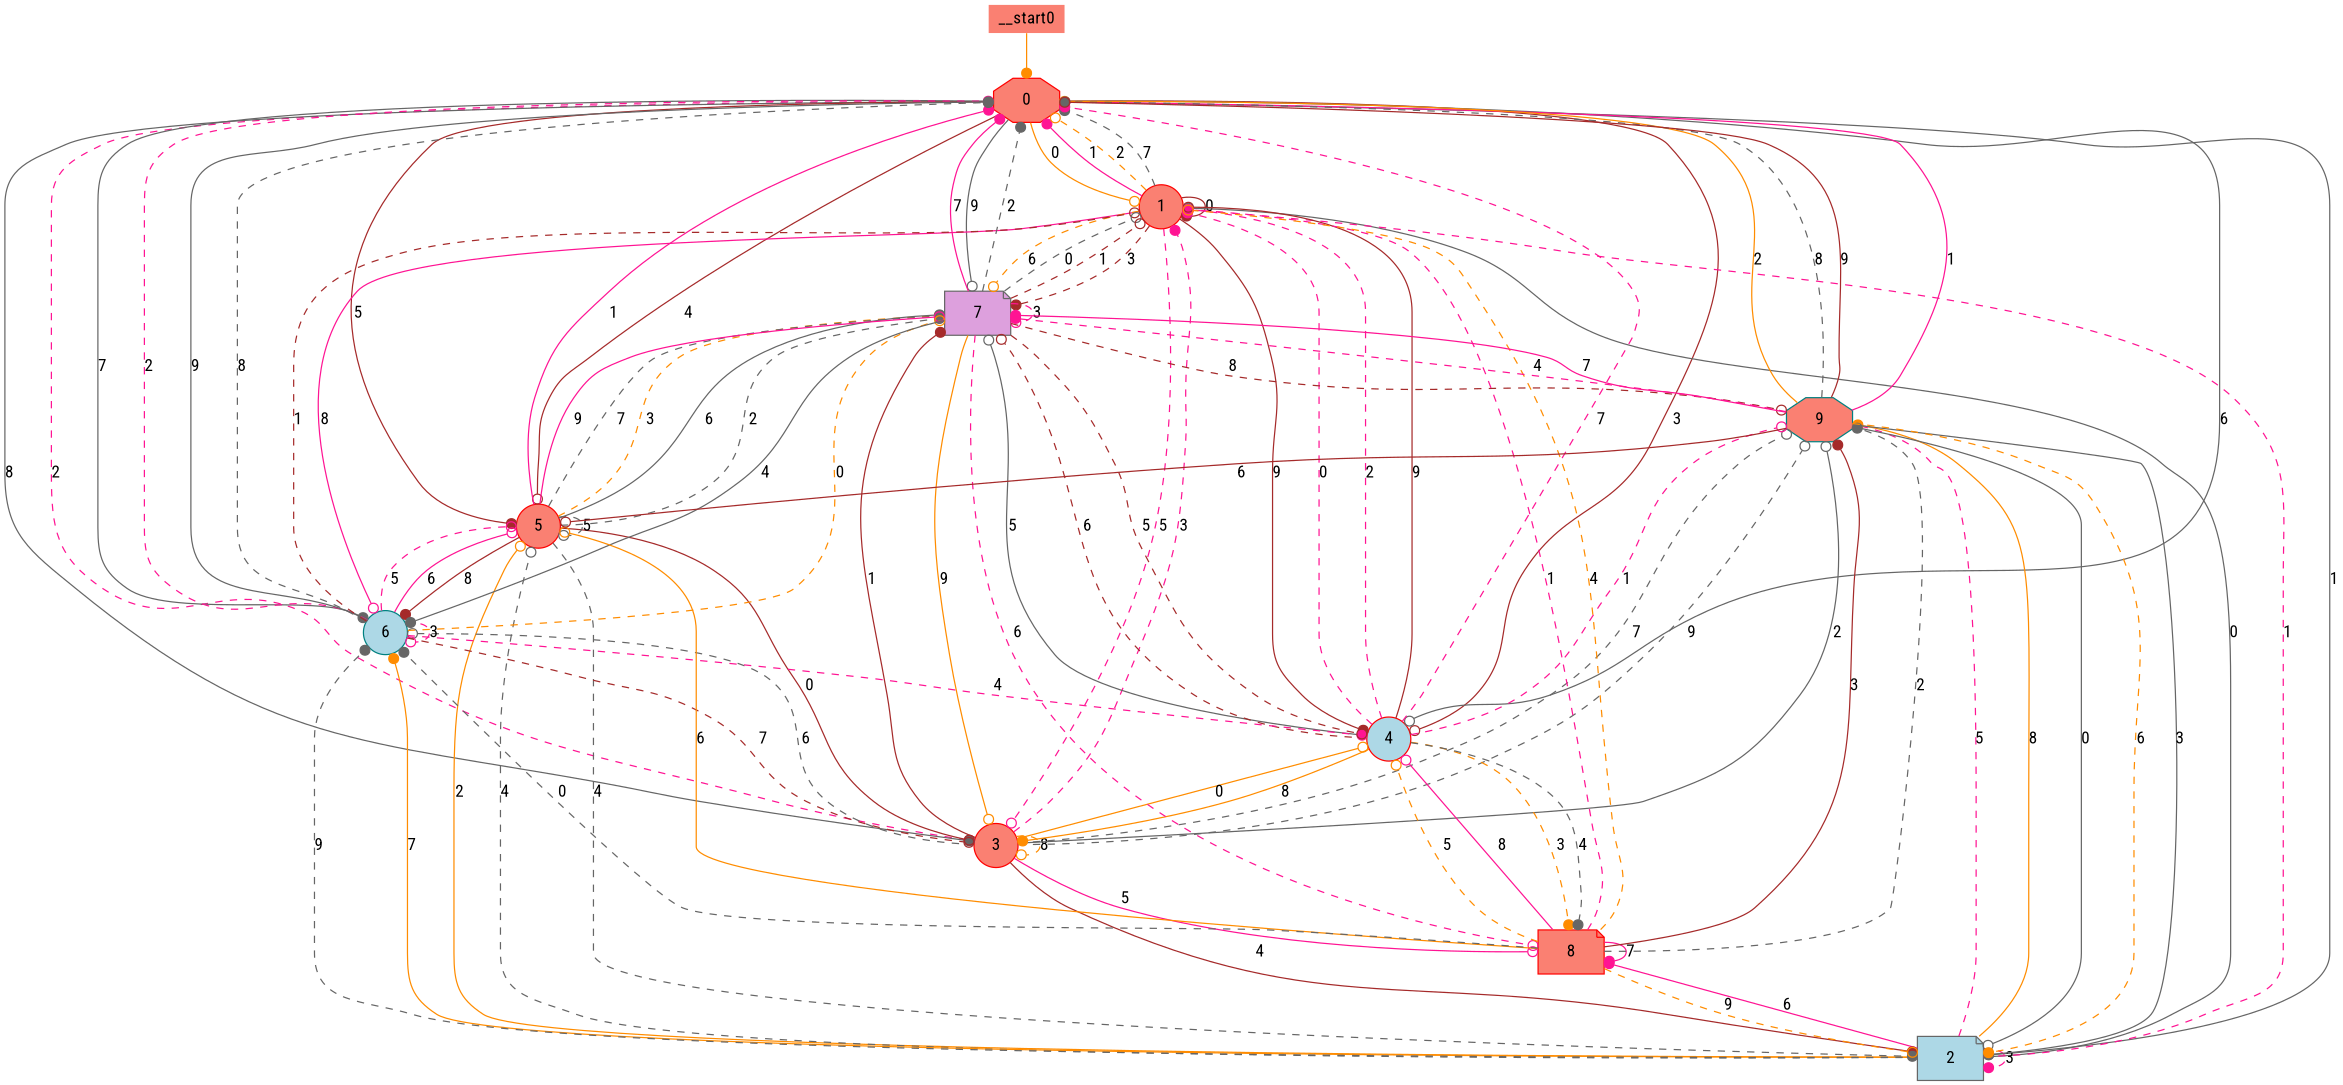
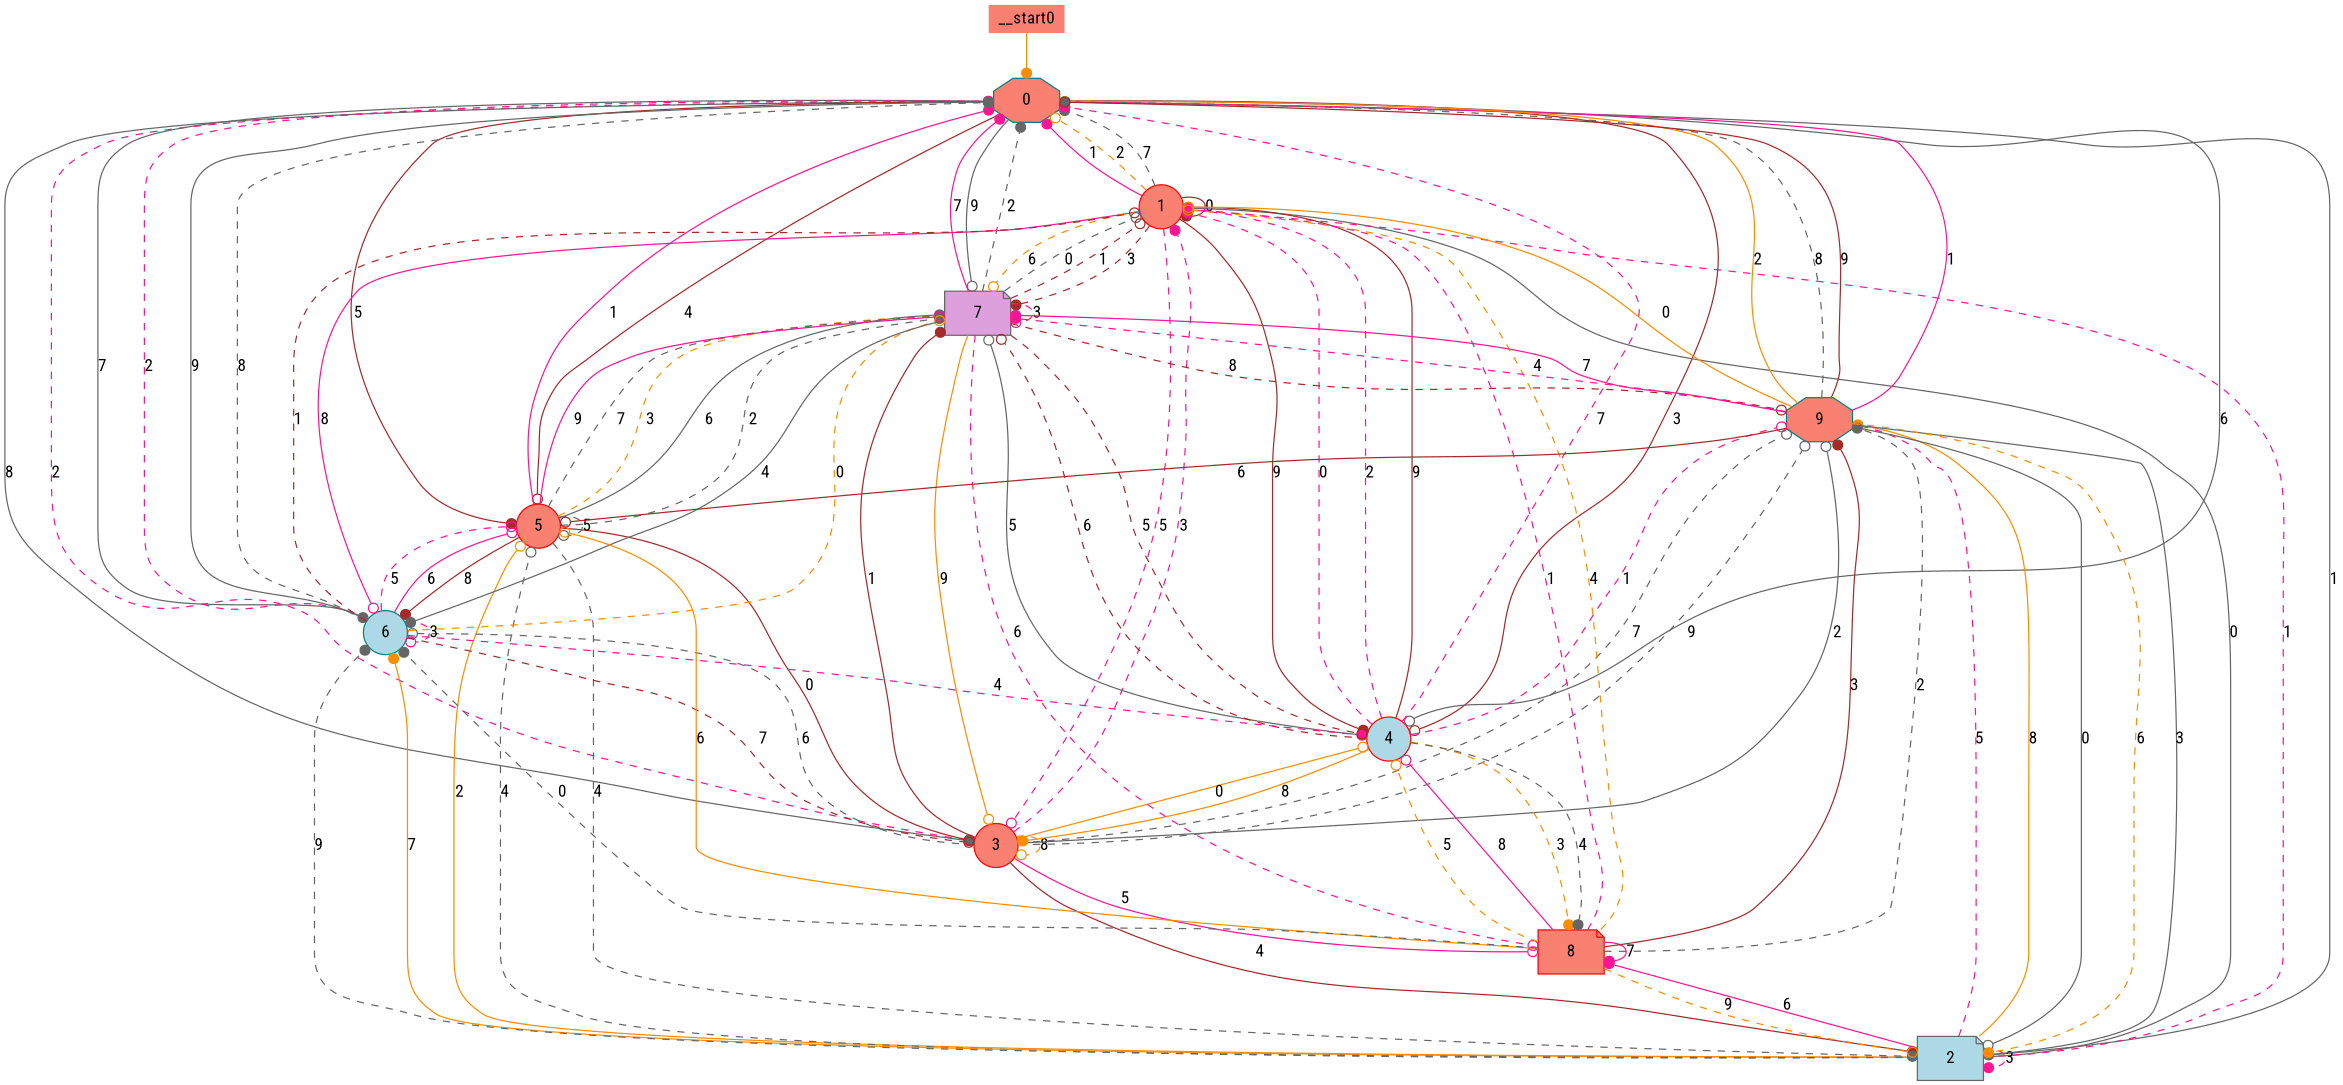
(1027, 100) -> (1027, 100)
(1068, 176) -> (1543, 259)
